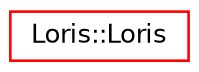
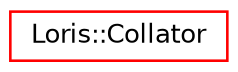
(99, 36) -> (119, 36)
